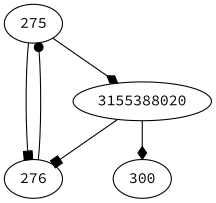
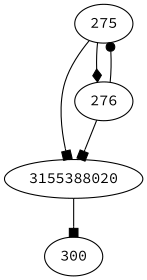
(80, 57) -> (63, 92)
(26, 96) -> (97, 56)
(142, 134) -> (74, 212)
(90, 139) -> (91, 135)
